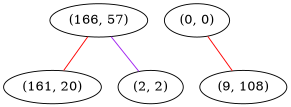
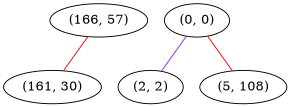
(125, 54) -> (174, 54)
(52, 87) -> (52, 87)
(243, 87) -> (243, 87)
